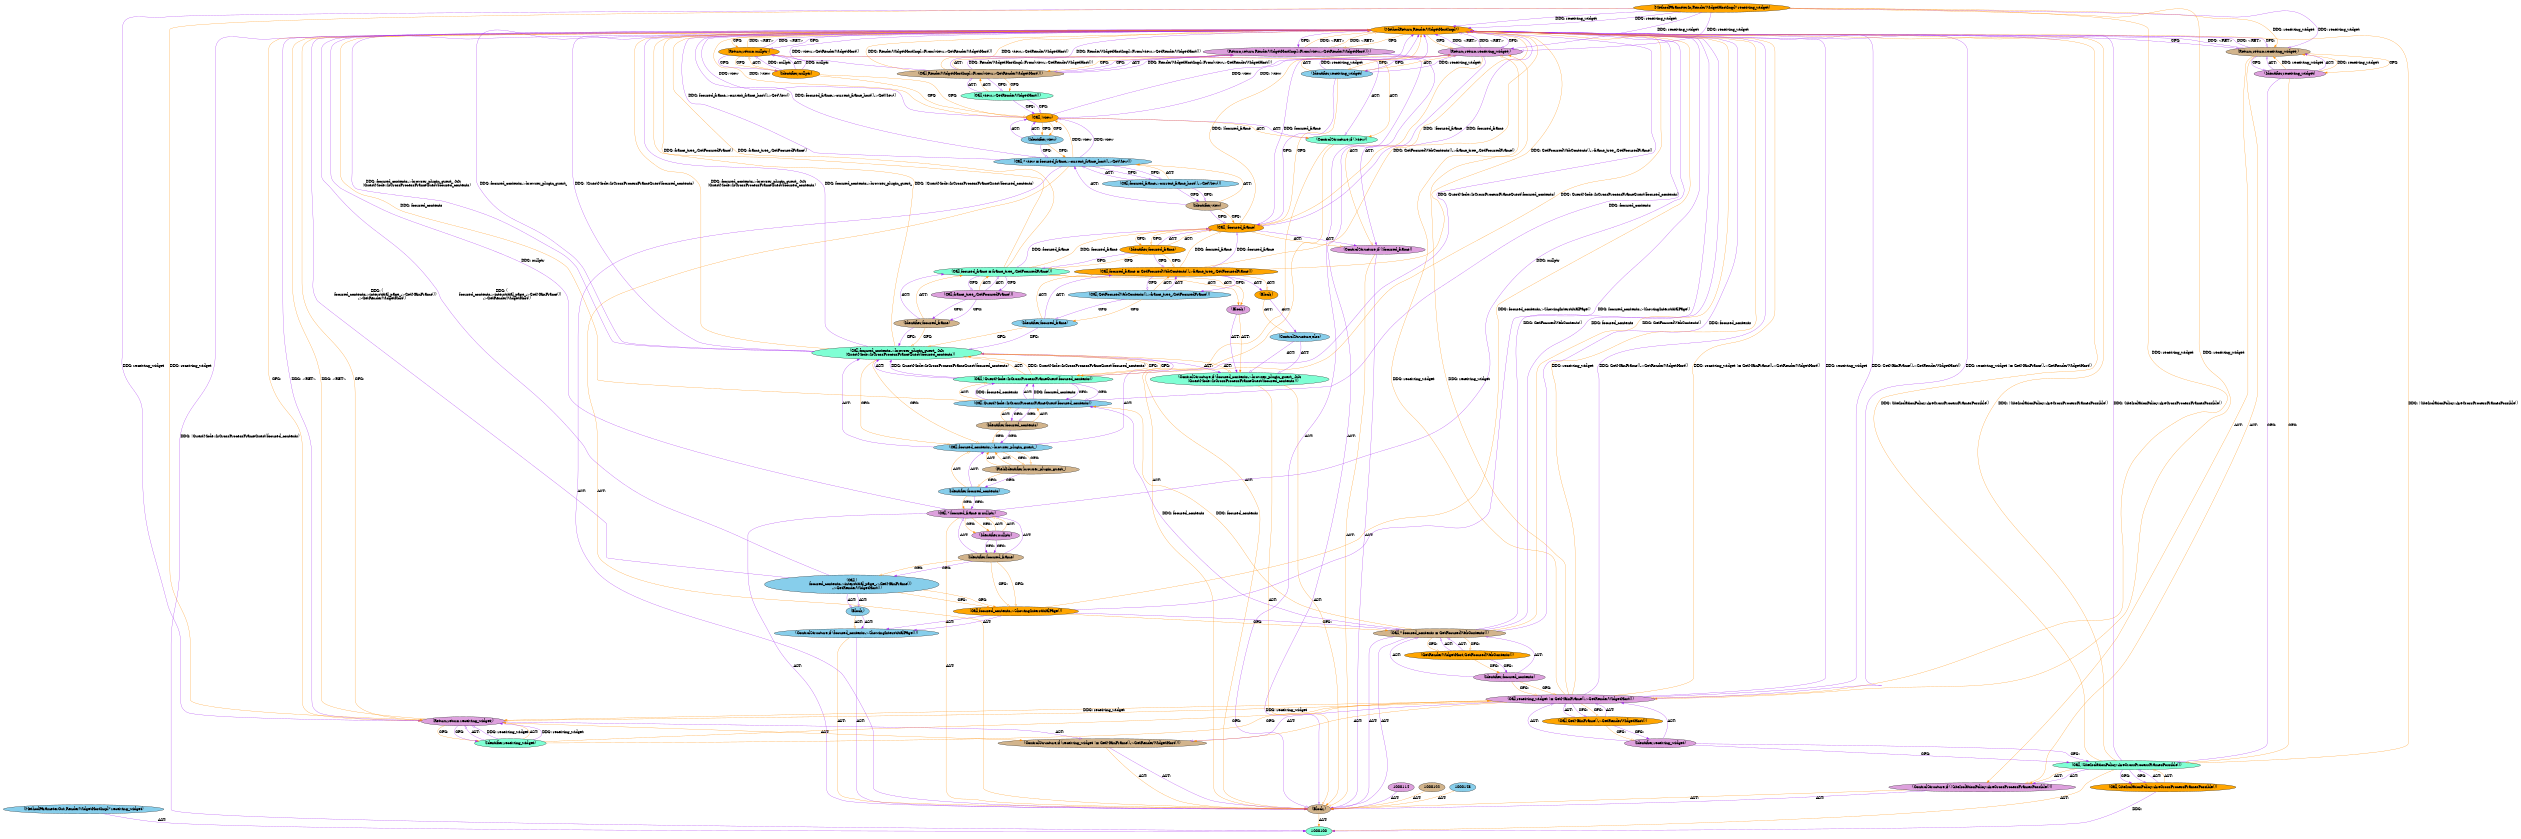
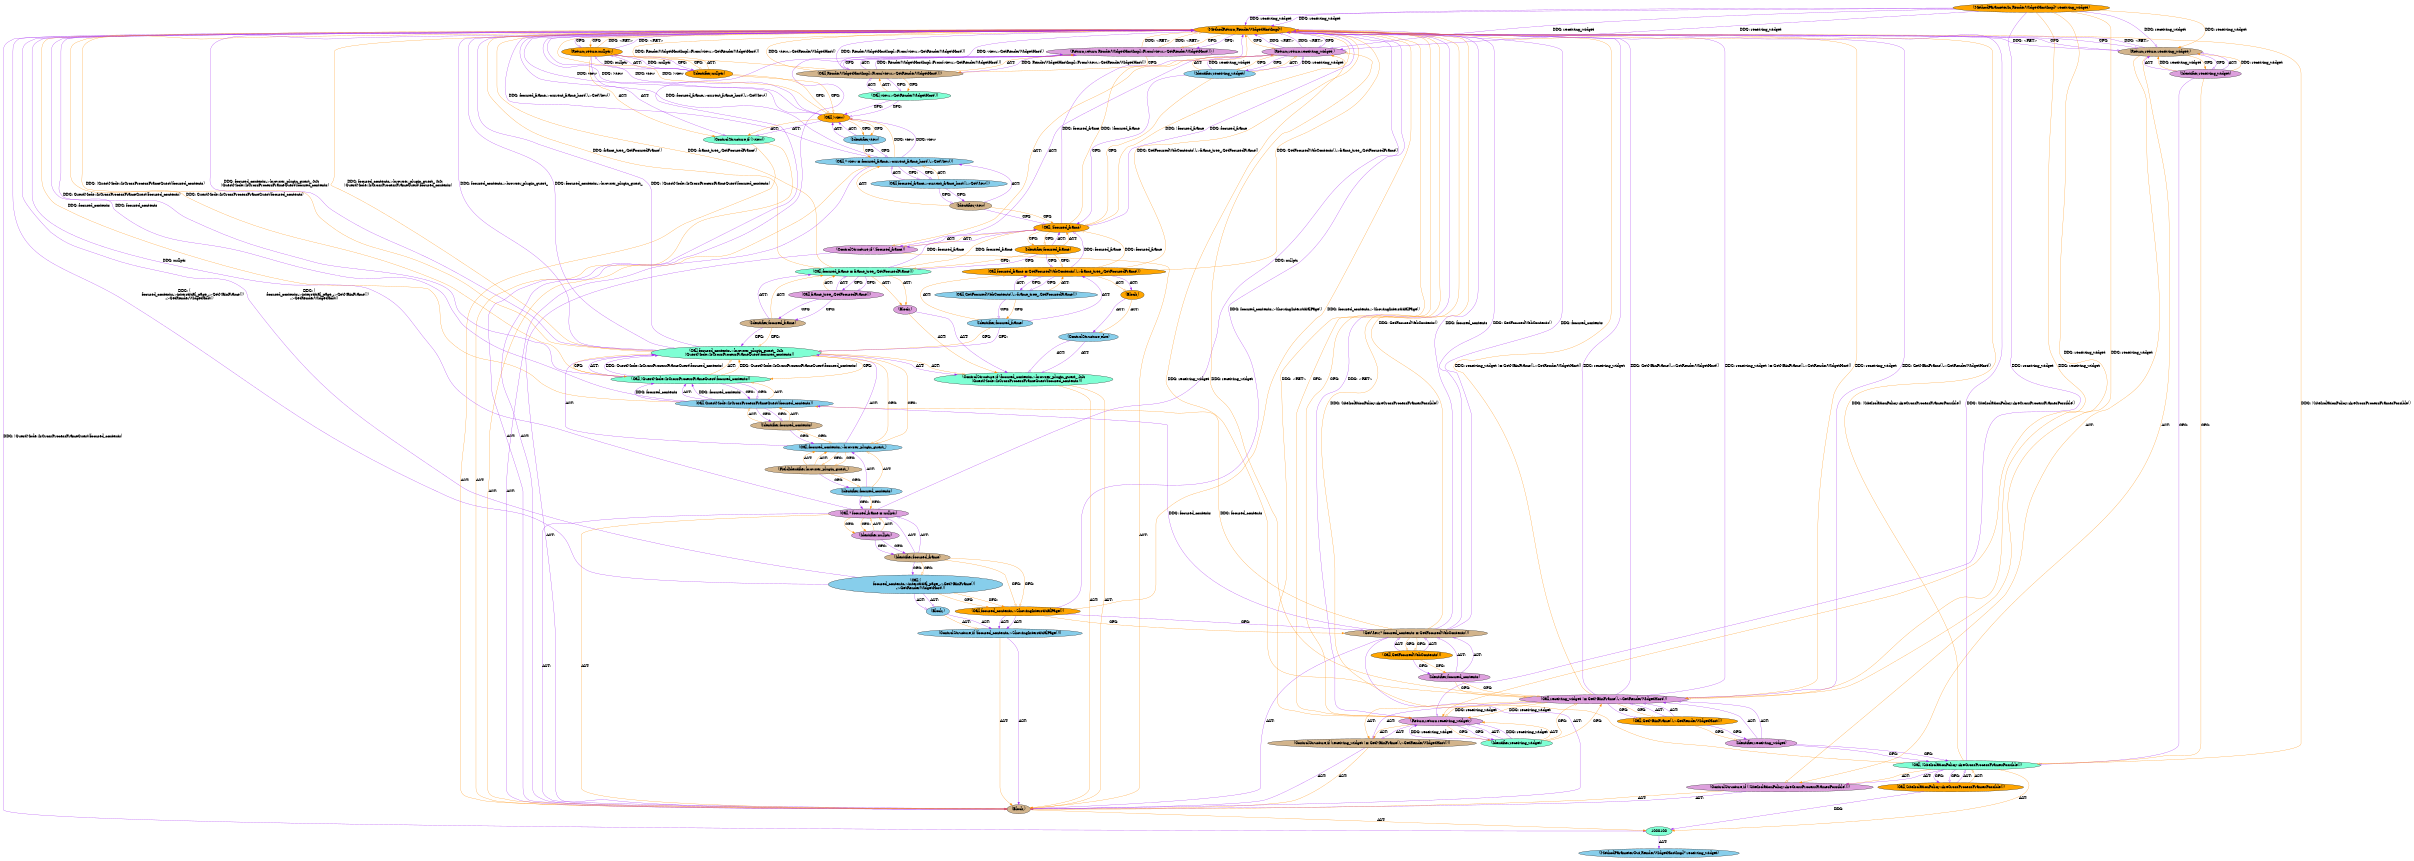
(1440, 633) -> (1416, 633)
(1467, 655) -> (1412, 655)
(1401, 787) -> none
(1432, 787) -> none
(1463, 787) -> none
(703, 830) -> (1659, 841)
